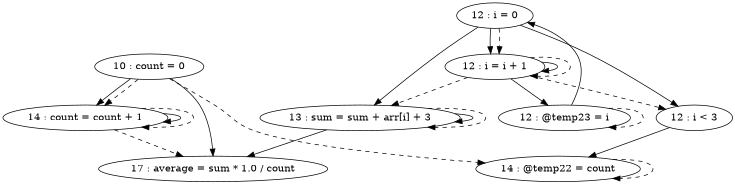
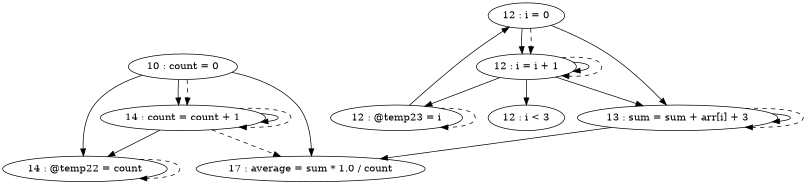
(598, 59) -> none
(433, 90) -> (596, 90)
(595, 91) -> (526, 89)
(633, 141) -> (137, 142)
(316, 144) -> (98, 101)
